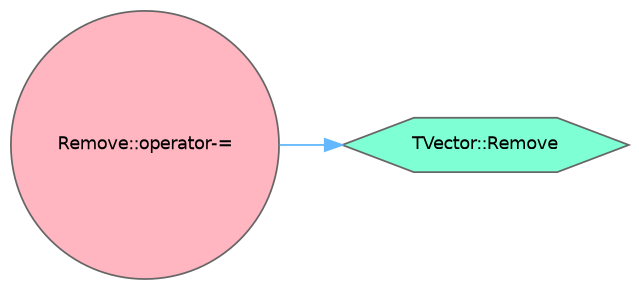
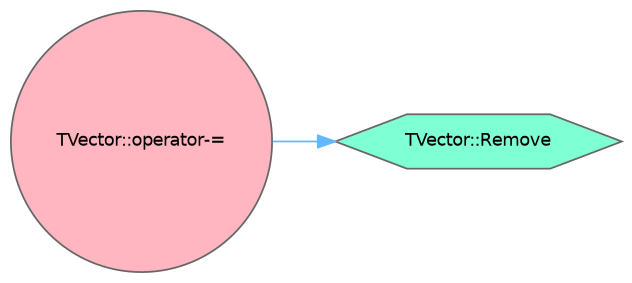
(145, 145) -> (141, 141)
